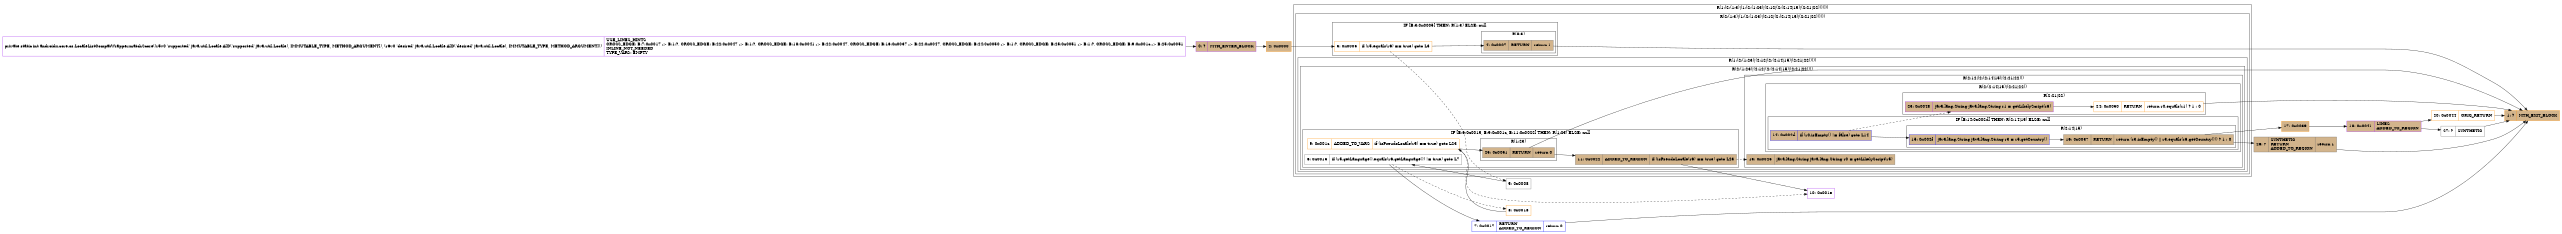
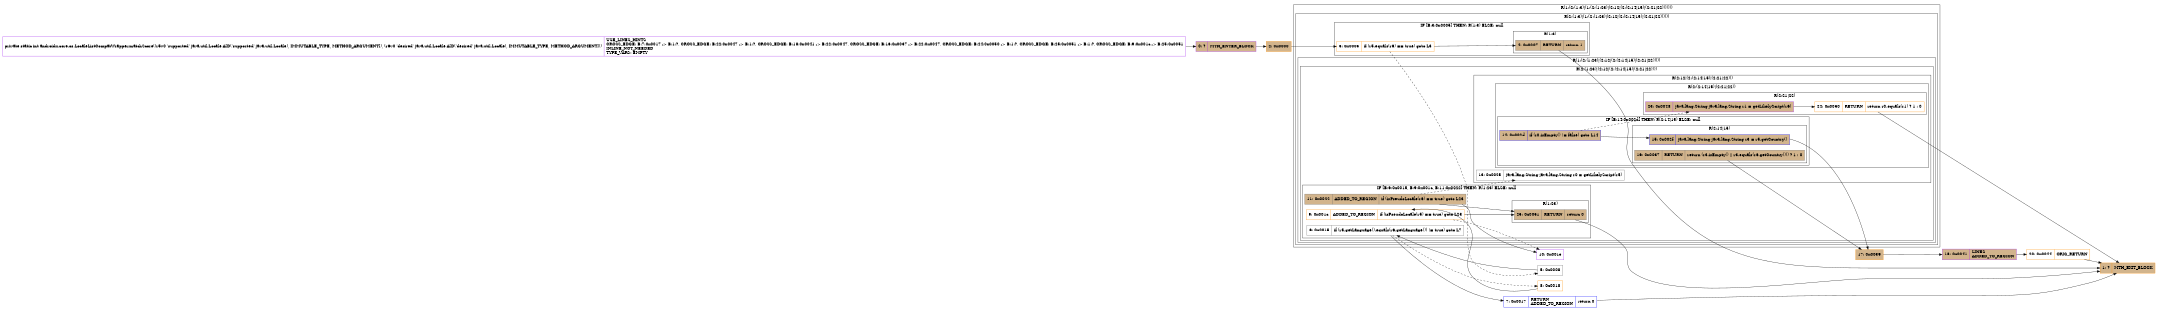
(1519, 34) -> (1550, 34)
(2463, 131) -> none
(2055, 140) -> (1840, 180)
(1352, 144) -> (1354, 215)
(2295, 144) -> none
(1564, 155) -> (1475, 208)
(1821, 160) -> (1550, 175)
